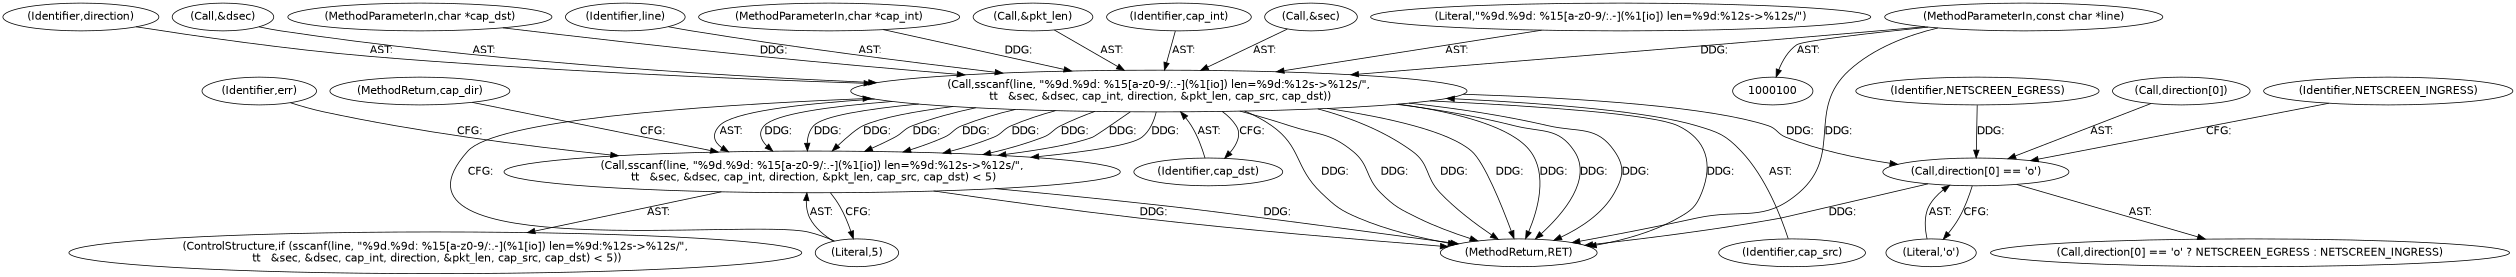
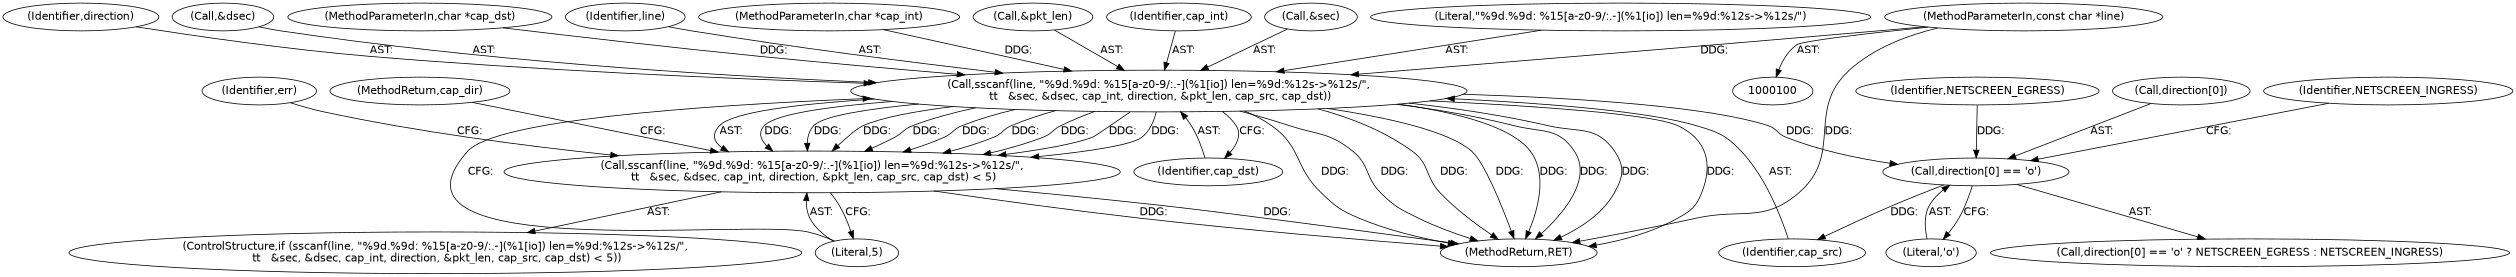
(1762, 221) -> (1884, 209)
